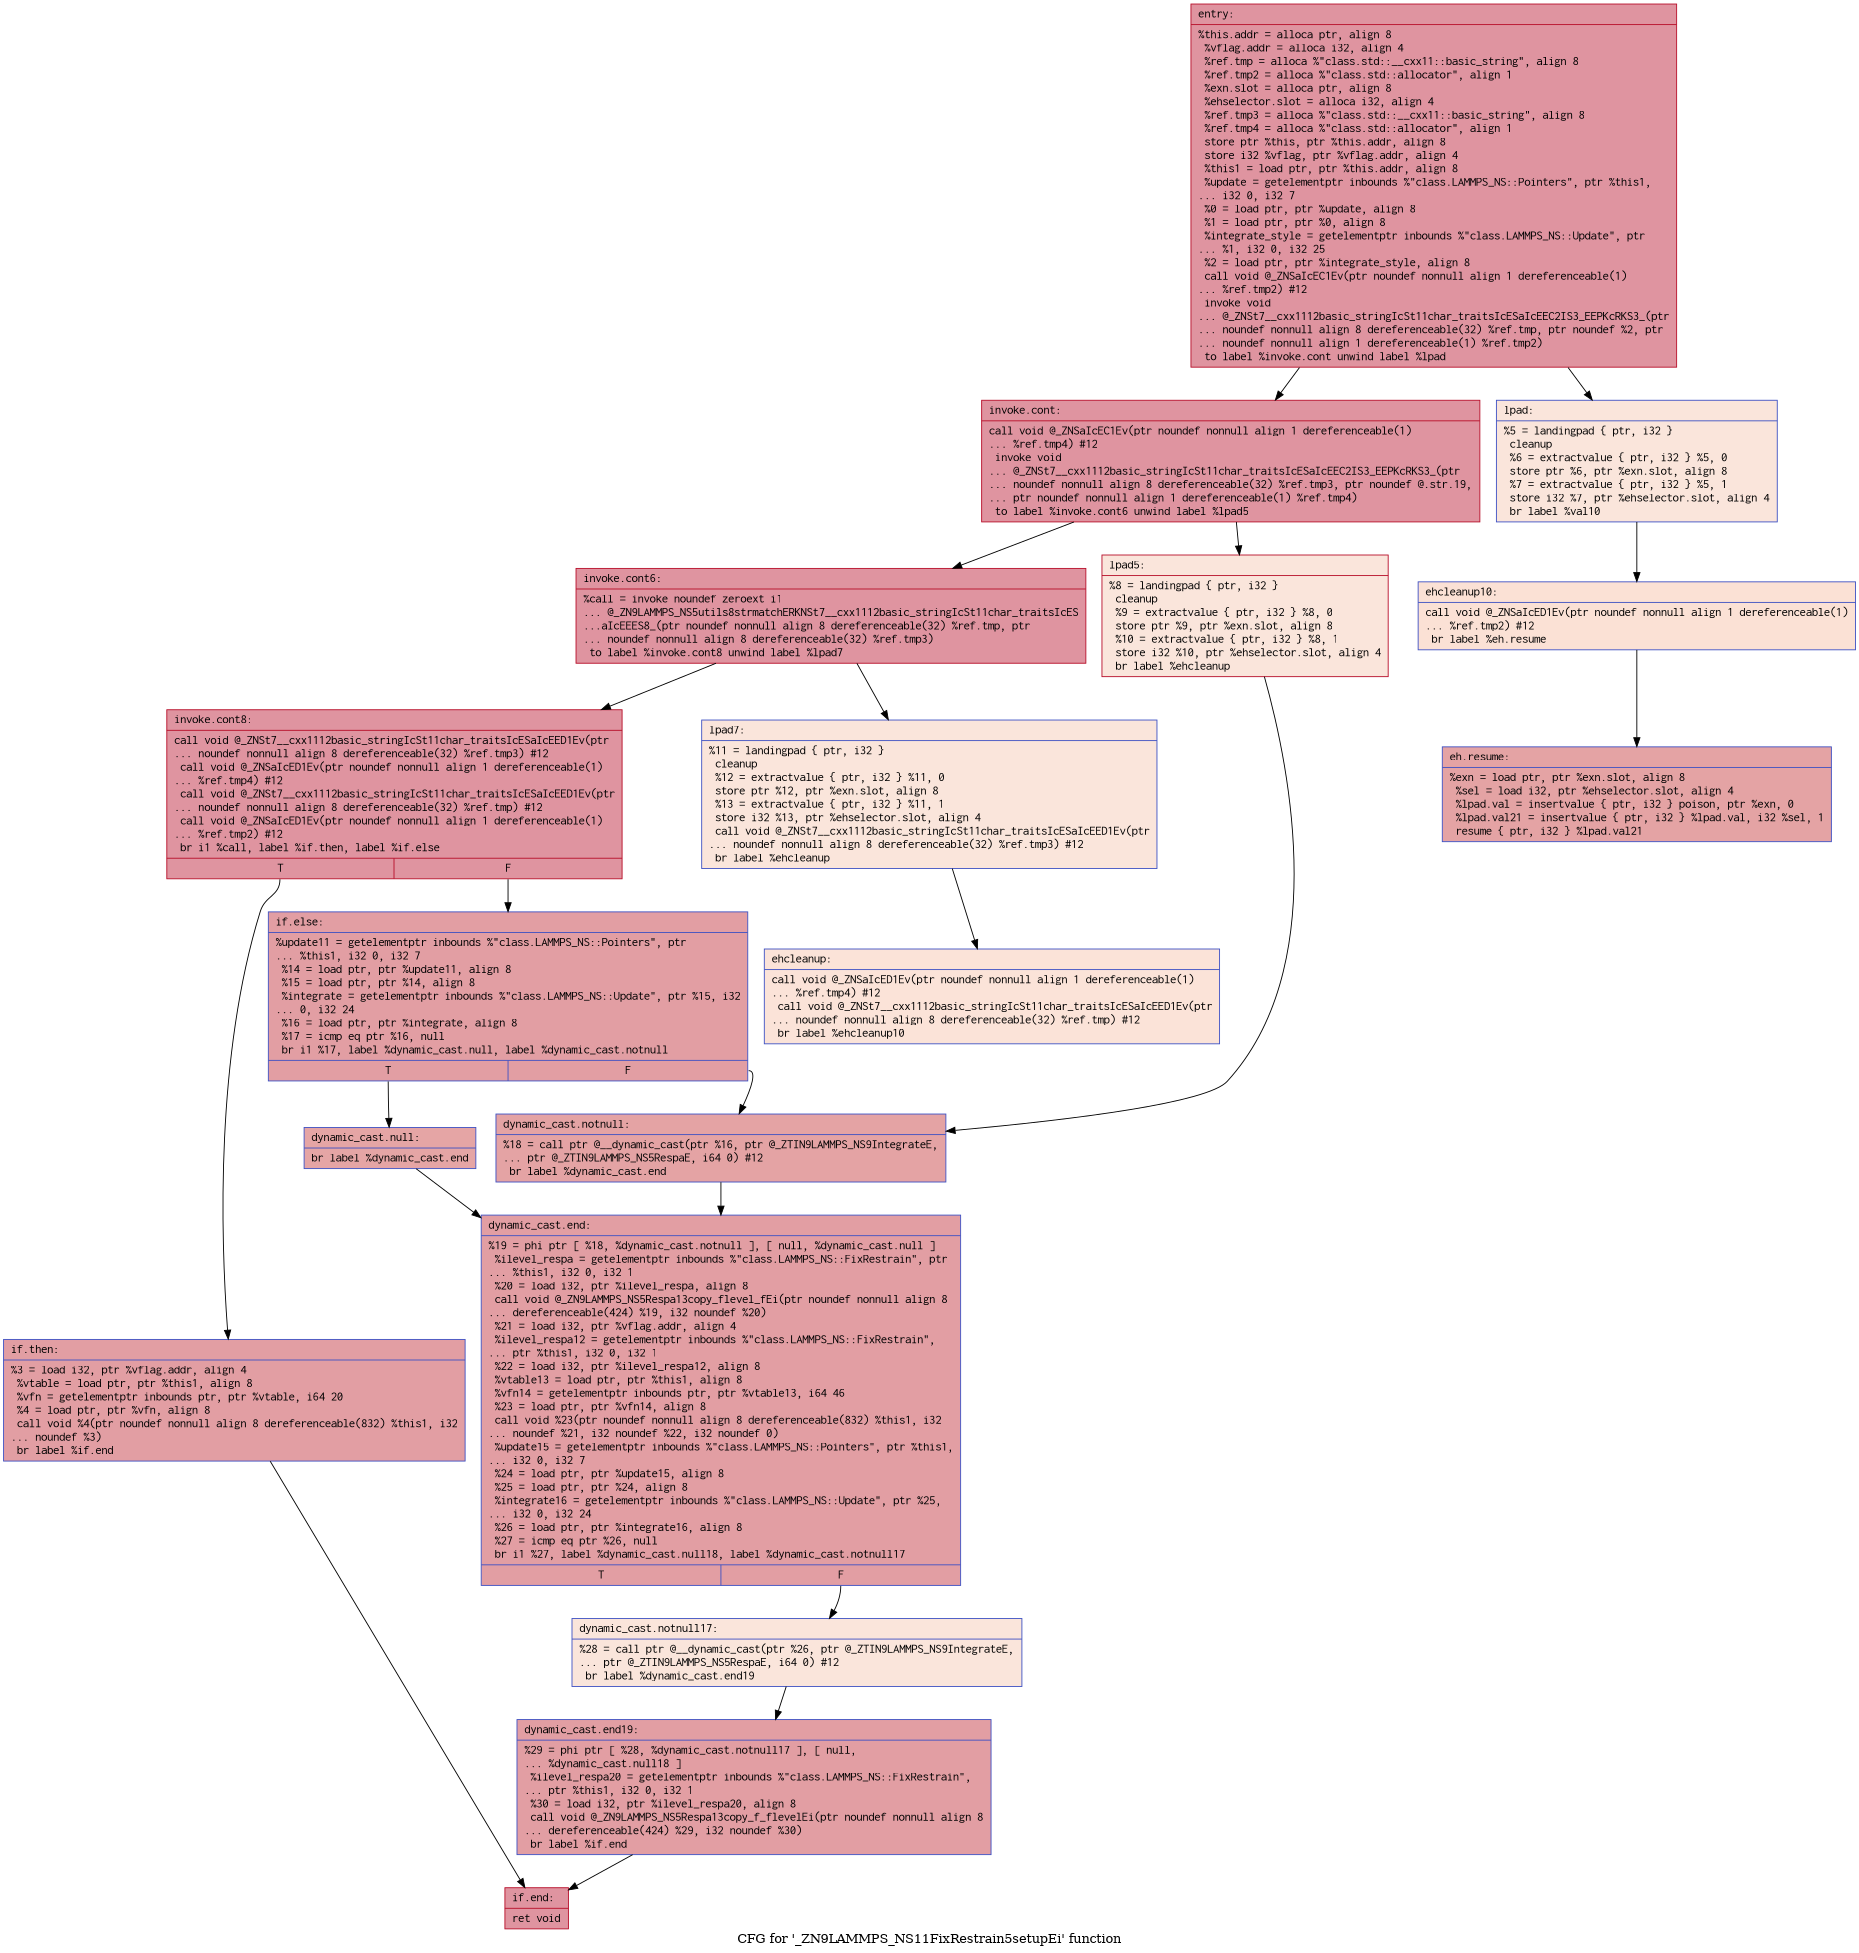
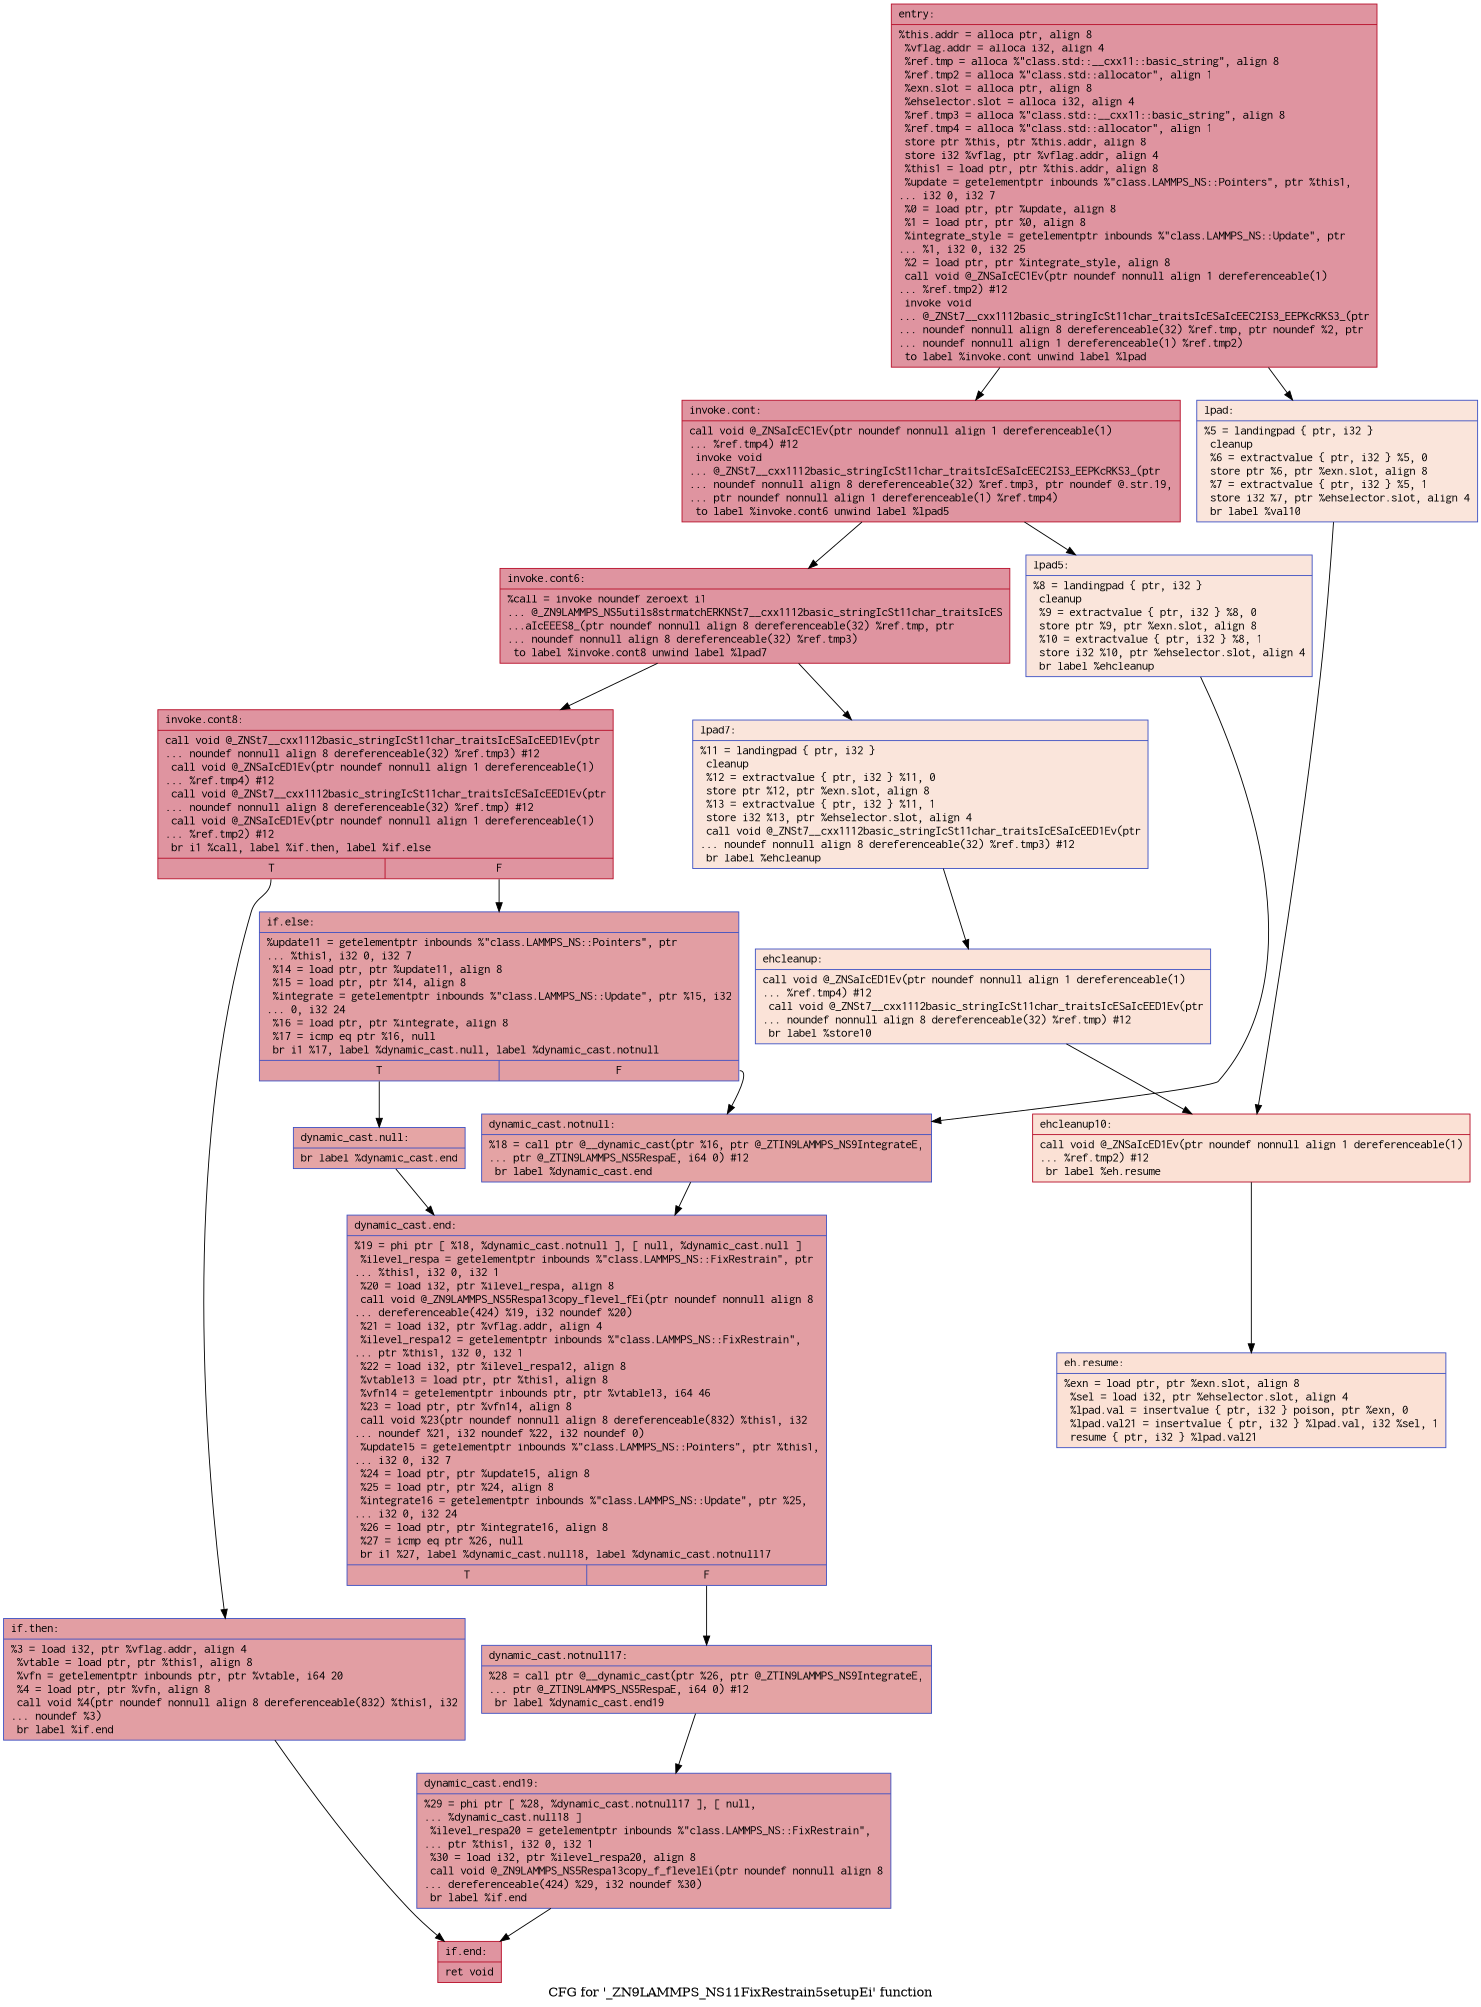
(1245, 616) -> (1169, 616)
(1637, 616) -> (1251, 1148)
(1637, 794) -> (1251, 1400)
(838, 1033) -> (817, 1033)
none -> (1125, 1077)
(797, 1652) -> (707, 1679)
